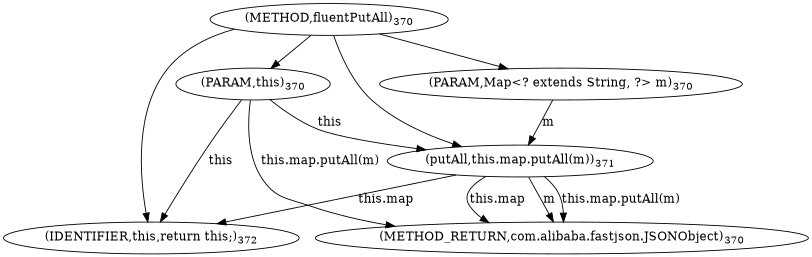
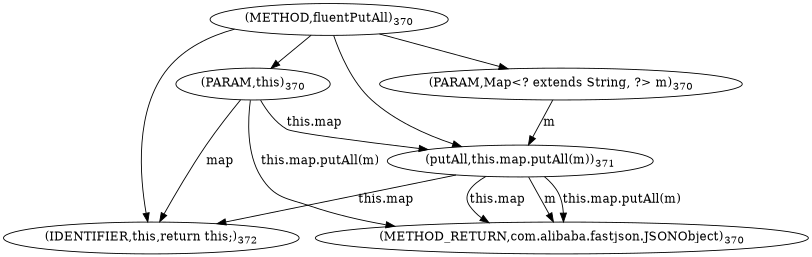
(330, 123) -> (315, 123)
(221, 161) -> (220, 161)
